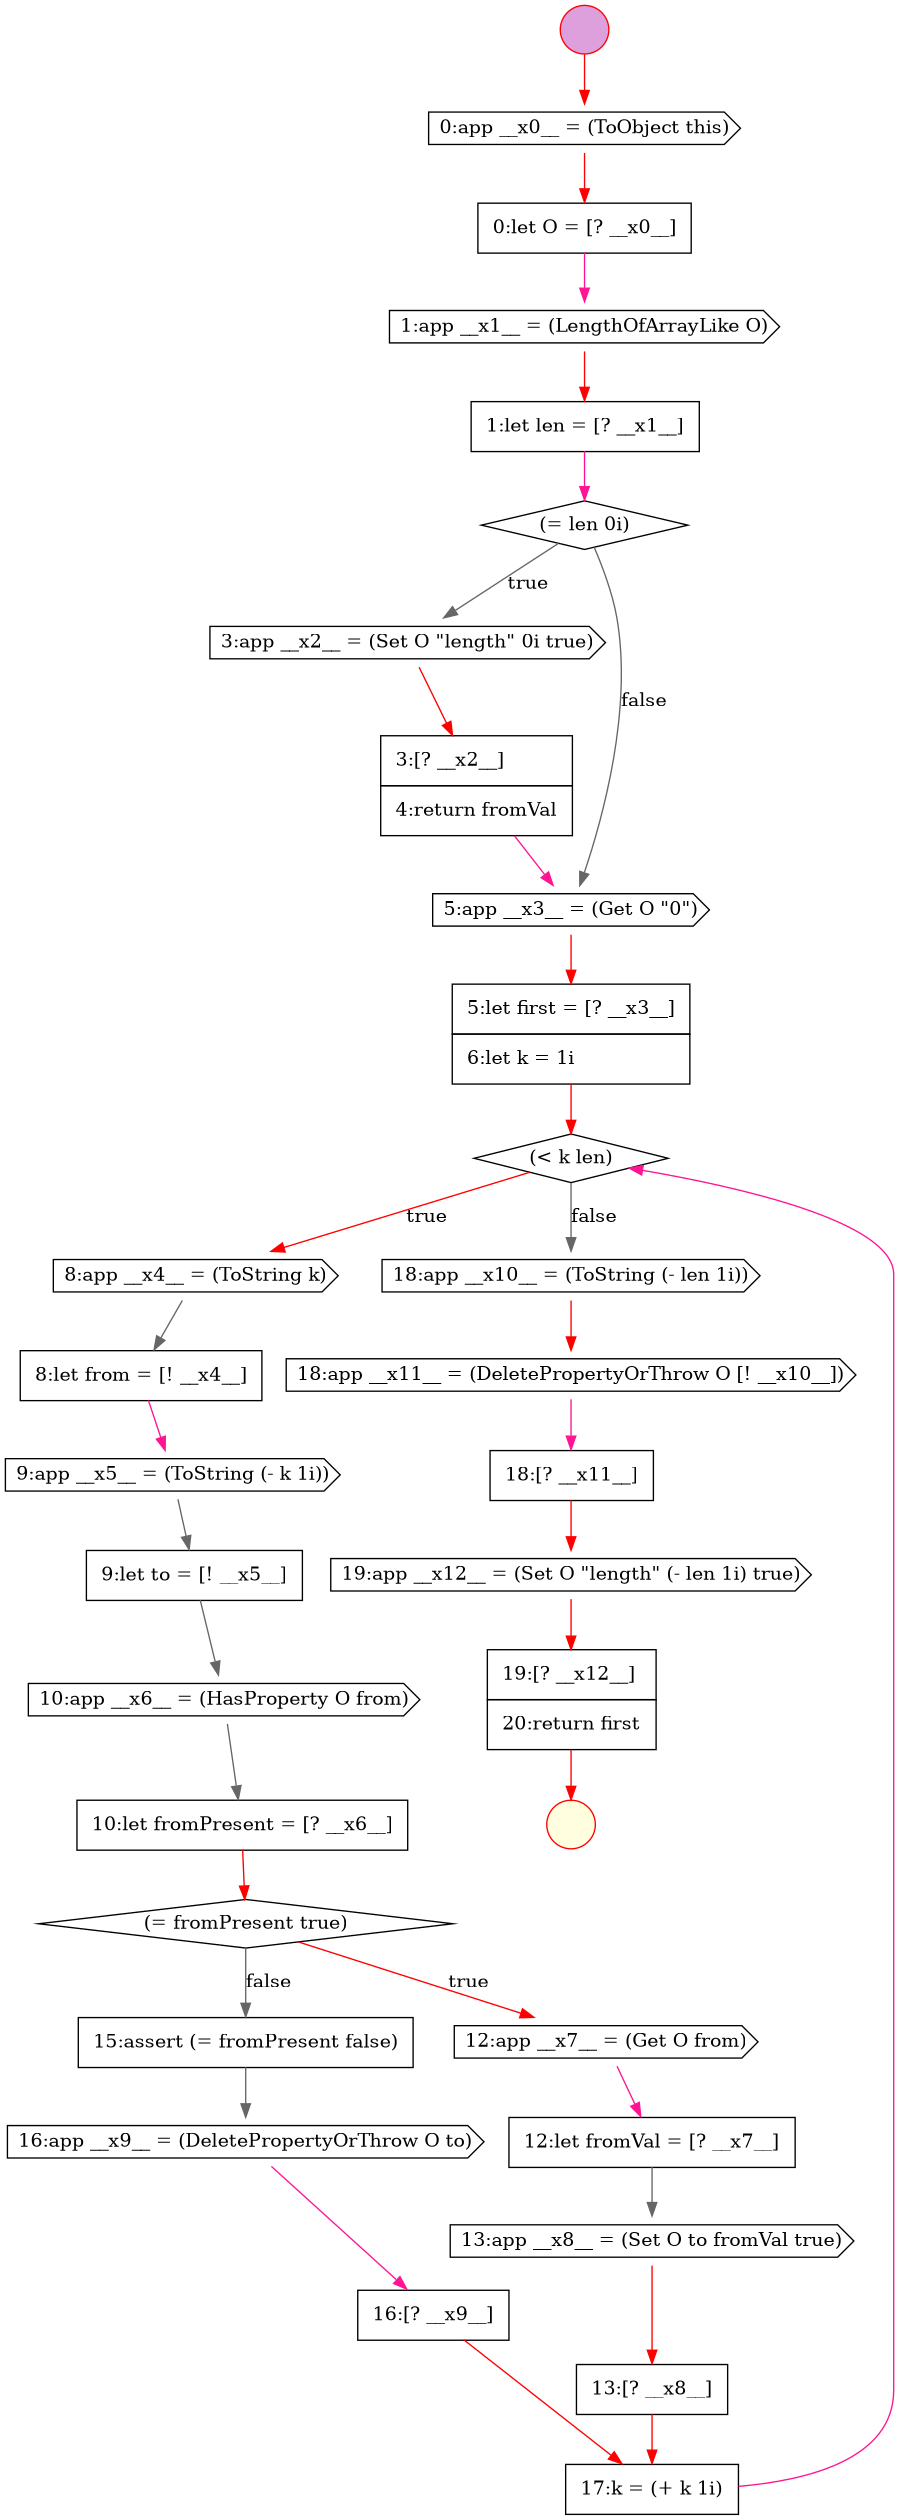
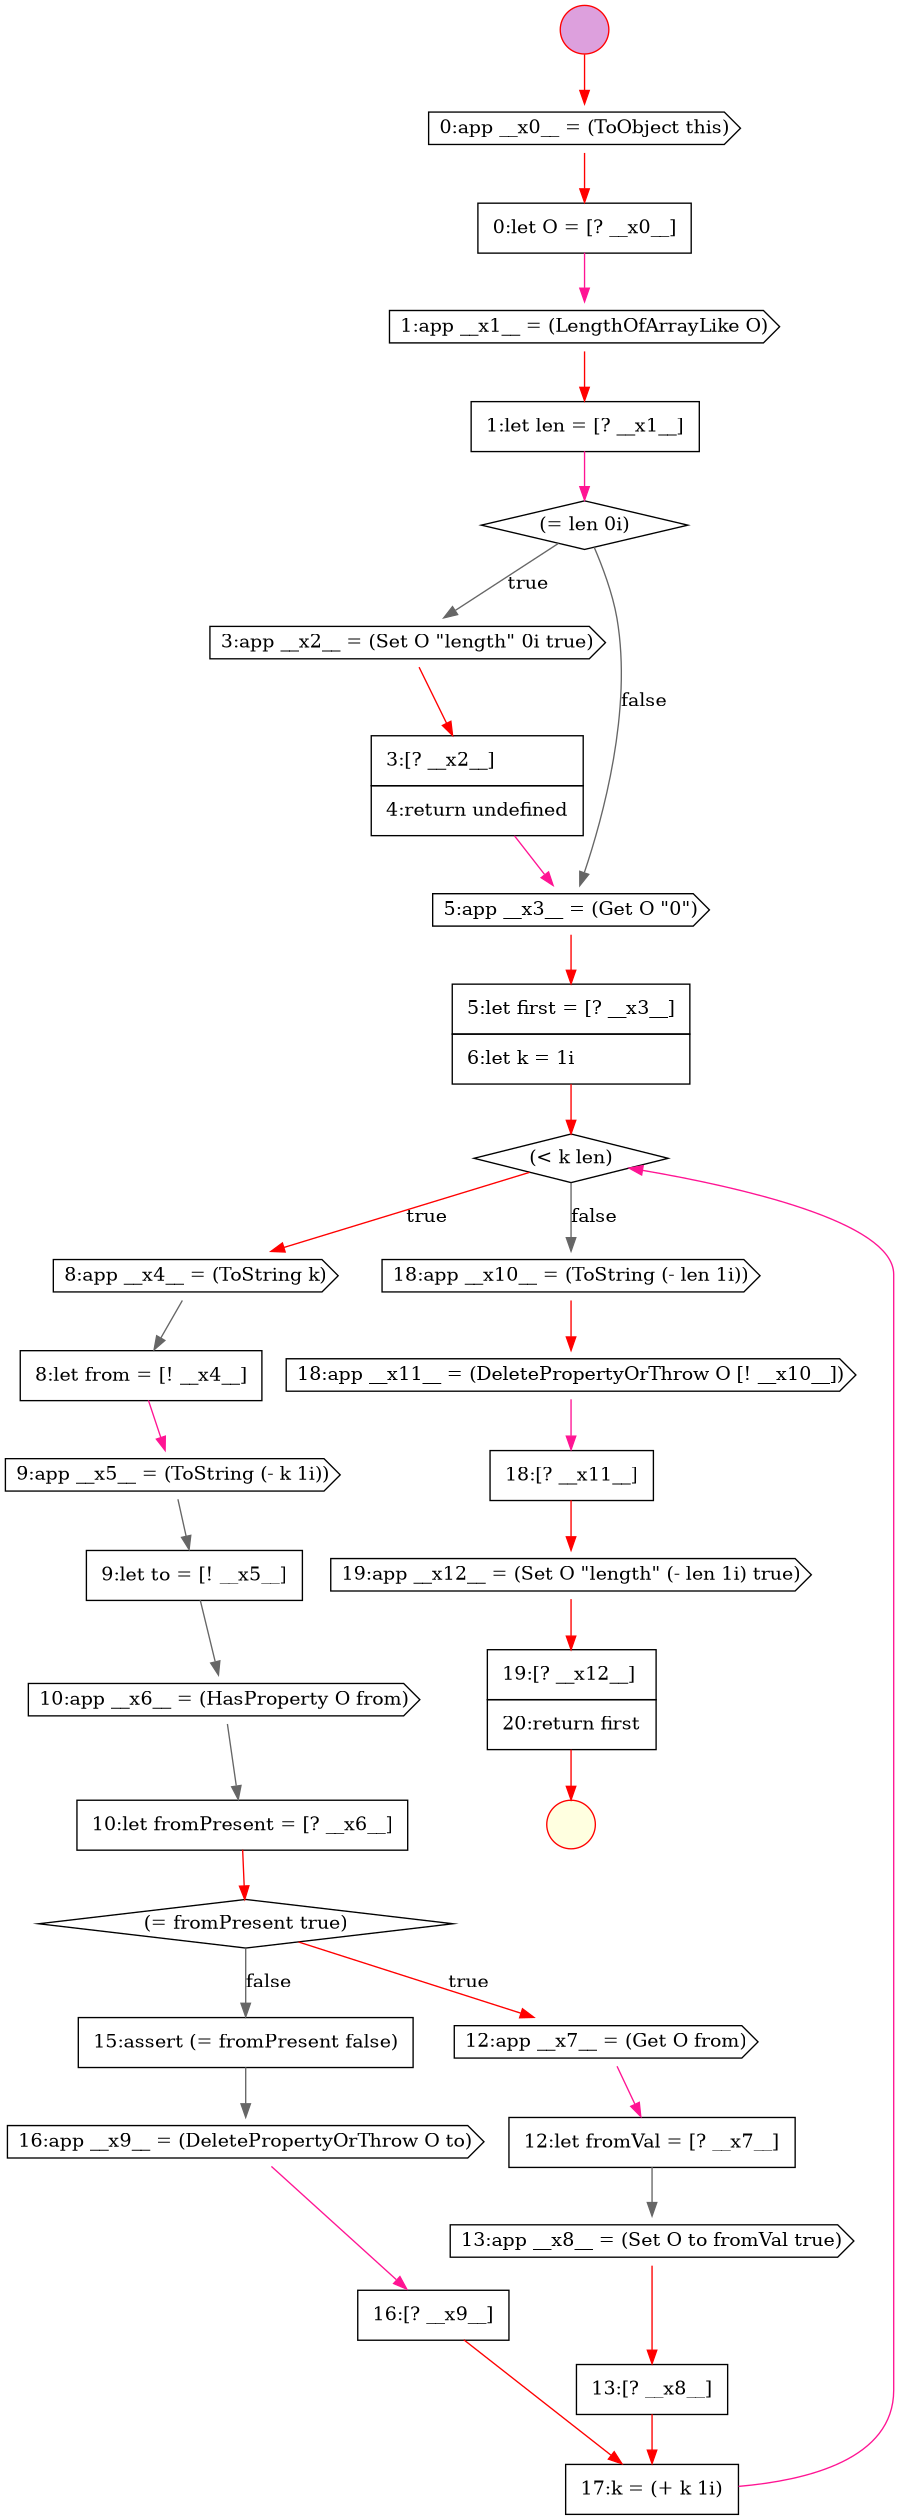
(477, 810) -> (477, 810)
